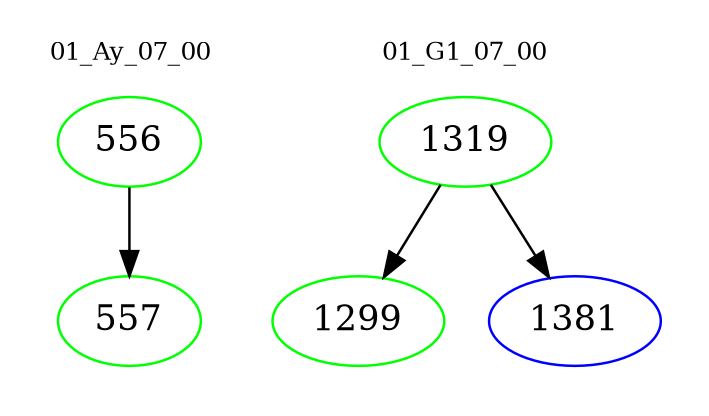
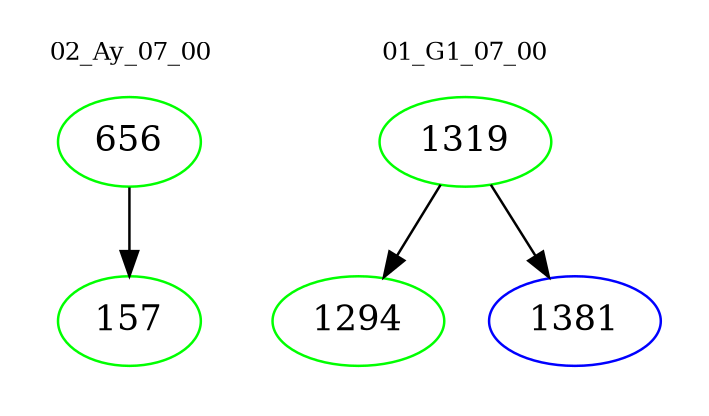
(131, 54) -> (131, 54)
(129, 142) -> (129, 142)
(129, 321) -> (129, 321)
(358, 321) -> (358, 321)
